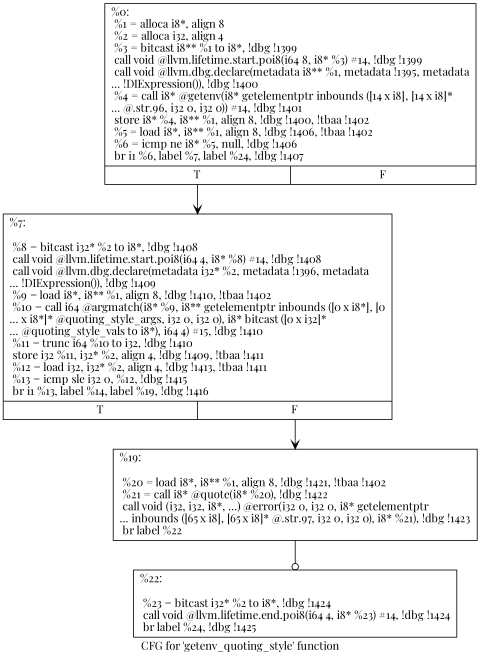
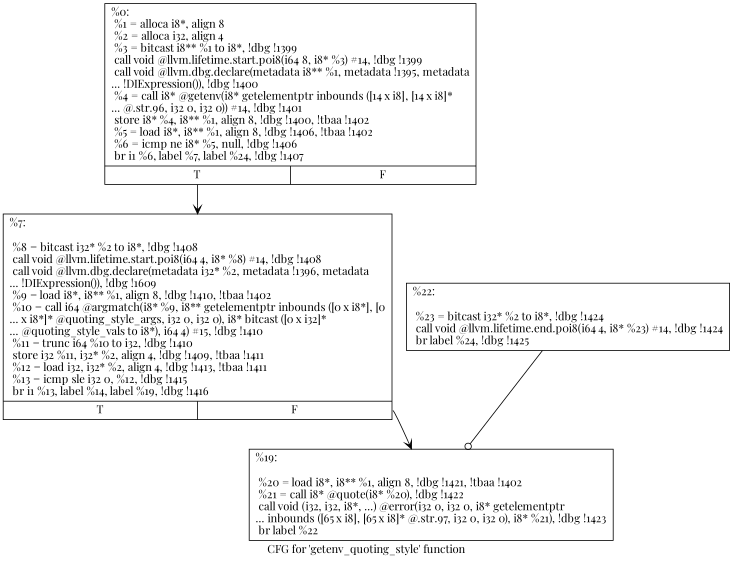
(83, 284) -> (83, 284)
(295, 552) -> (506, 397)
